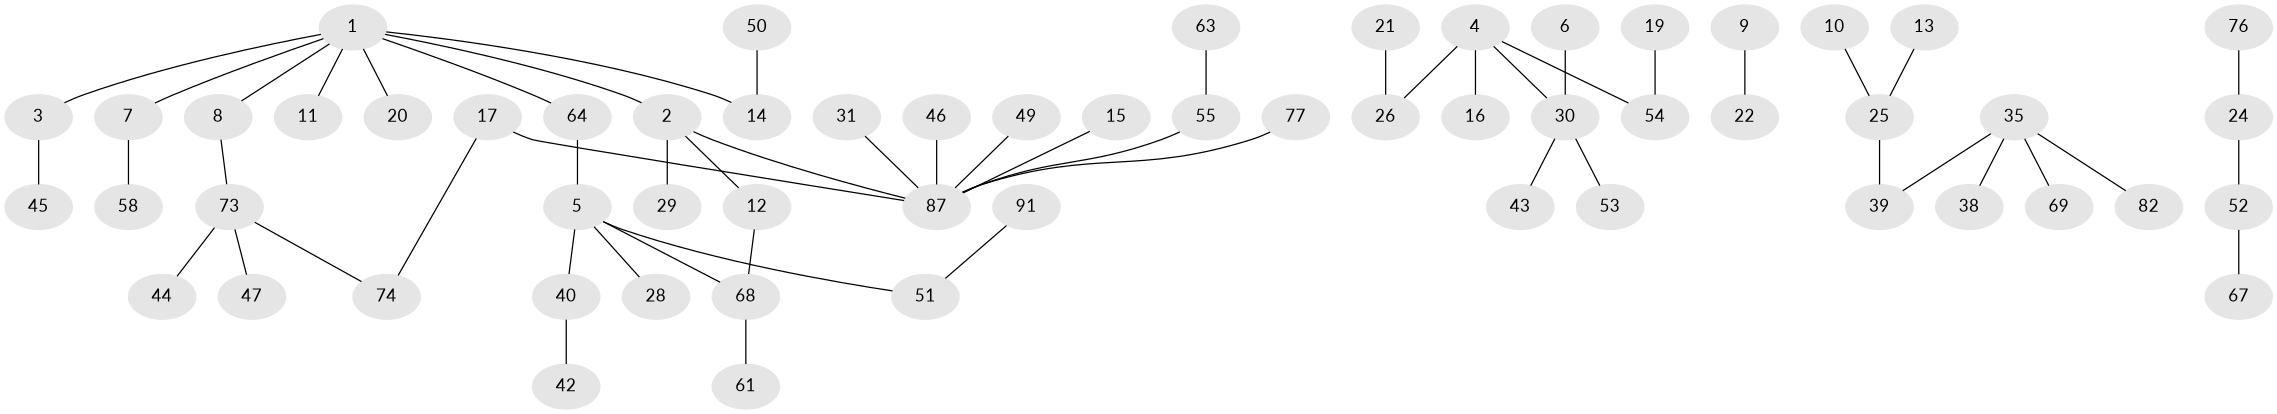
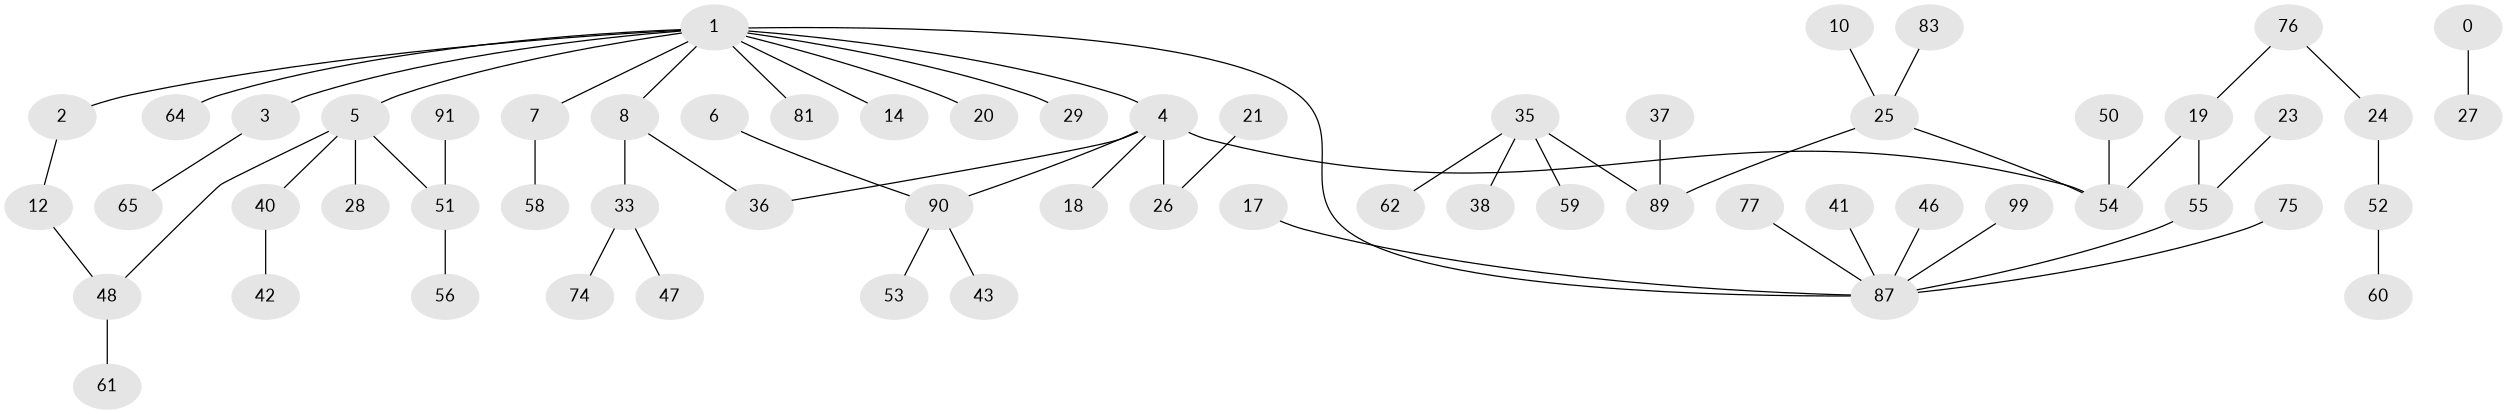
(1206, 27) -> (2289, 117)
(1745, 27) -> (2468, 27)
(1924, 27) -> (1929, 27)
none -> (945, 55)
(757, 72) -> (2109, 162)
none -> (2244, 72)
(308, 117) -> (804, 117)
(847, 117) -> (1840, 207)
(1026, 117) -> (2019, 207)
(1116, 117) -> (2289, 207)
(1475, 117) -> (1074, 207)
(1565, 117) -> (939, 207)
none -> (1660, 117)
(1745, 117) -> (2468, 117)
(667, 154) -> (900, 60)
none -> (1999, 159)
(577, 162) -> (530, 60)
none -> (2199, 162)
(798, 169) -> (1321, 140)
(39, 207) -> (128, 207)
(229, 207) -> (625, 207)
(437, 207) -> none
none -> (760, 207)
(1880, 207) -> (1660, 207)
(2059, 207) -> (1570, 207)
(2149, 207) -> (1391, 207)
(162, 297) -> none
none -> (445, 297)
(746, 297) -> (107, 297)
(2239, 297) -> (2378, 297)
